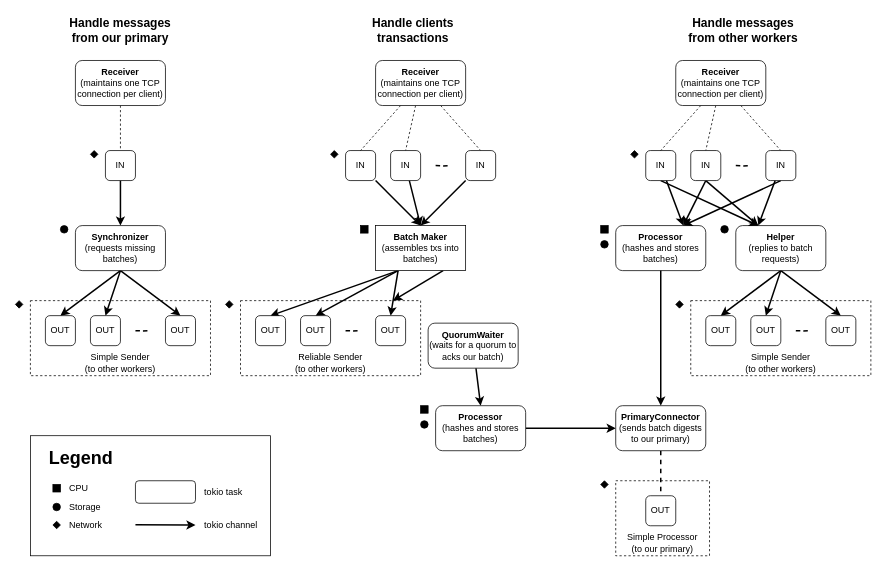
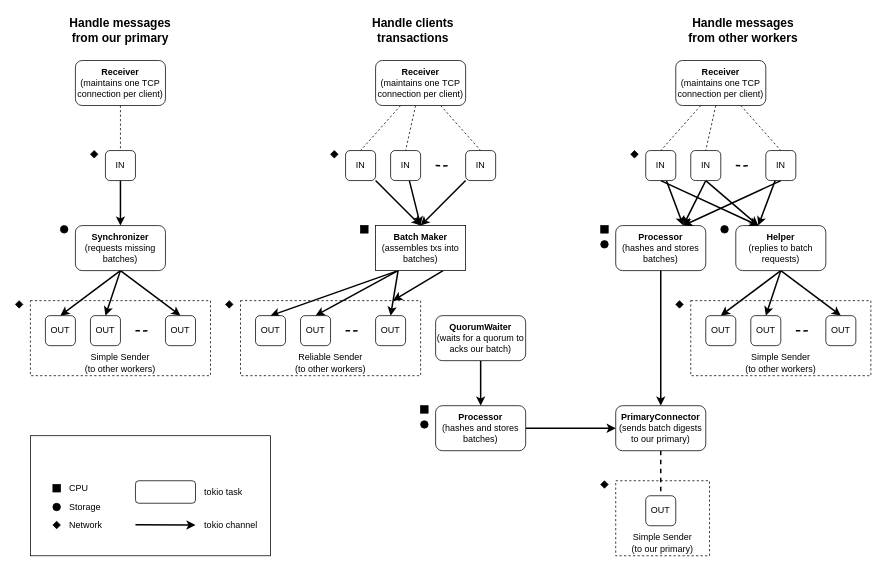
(473, 345) -> (480, 338)
(150, 458) -> none
(662, 542) -> (662, 542)
